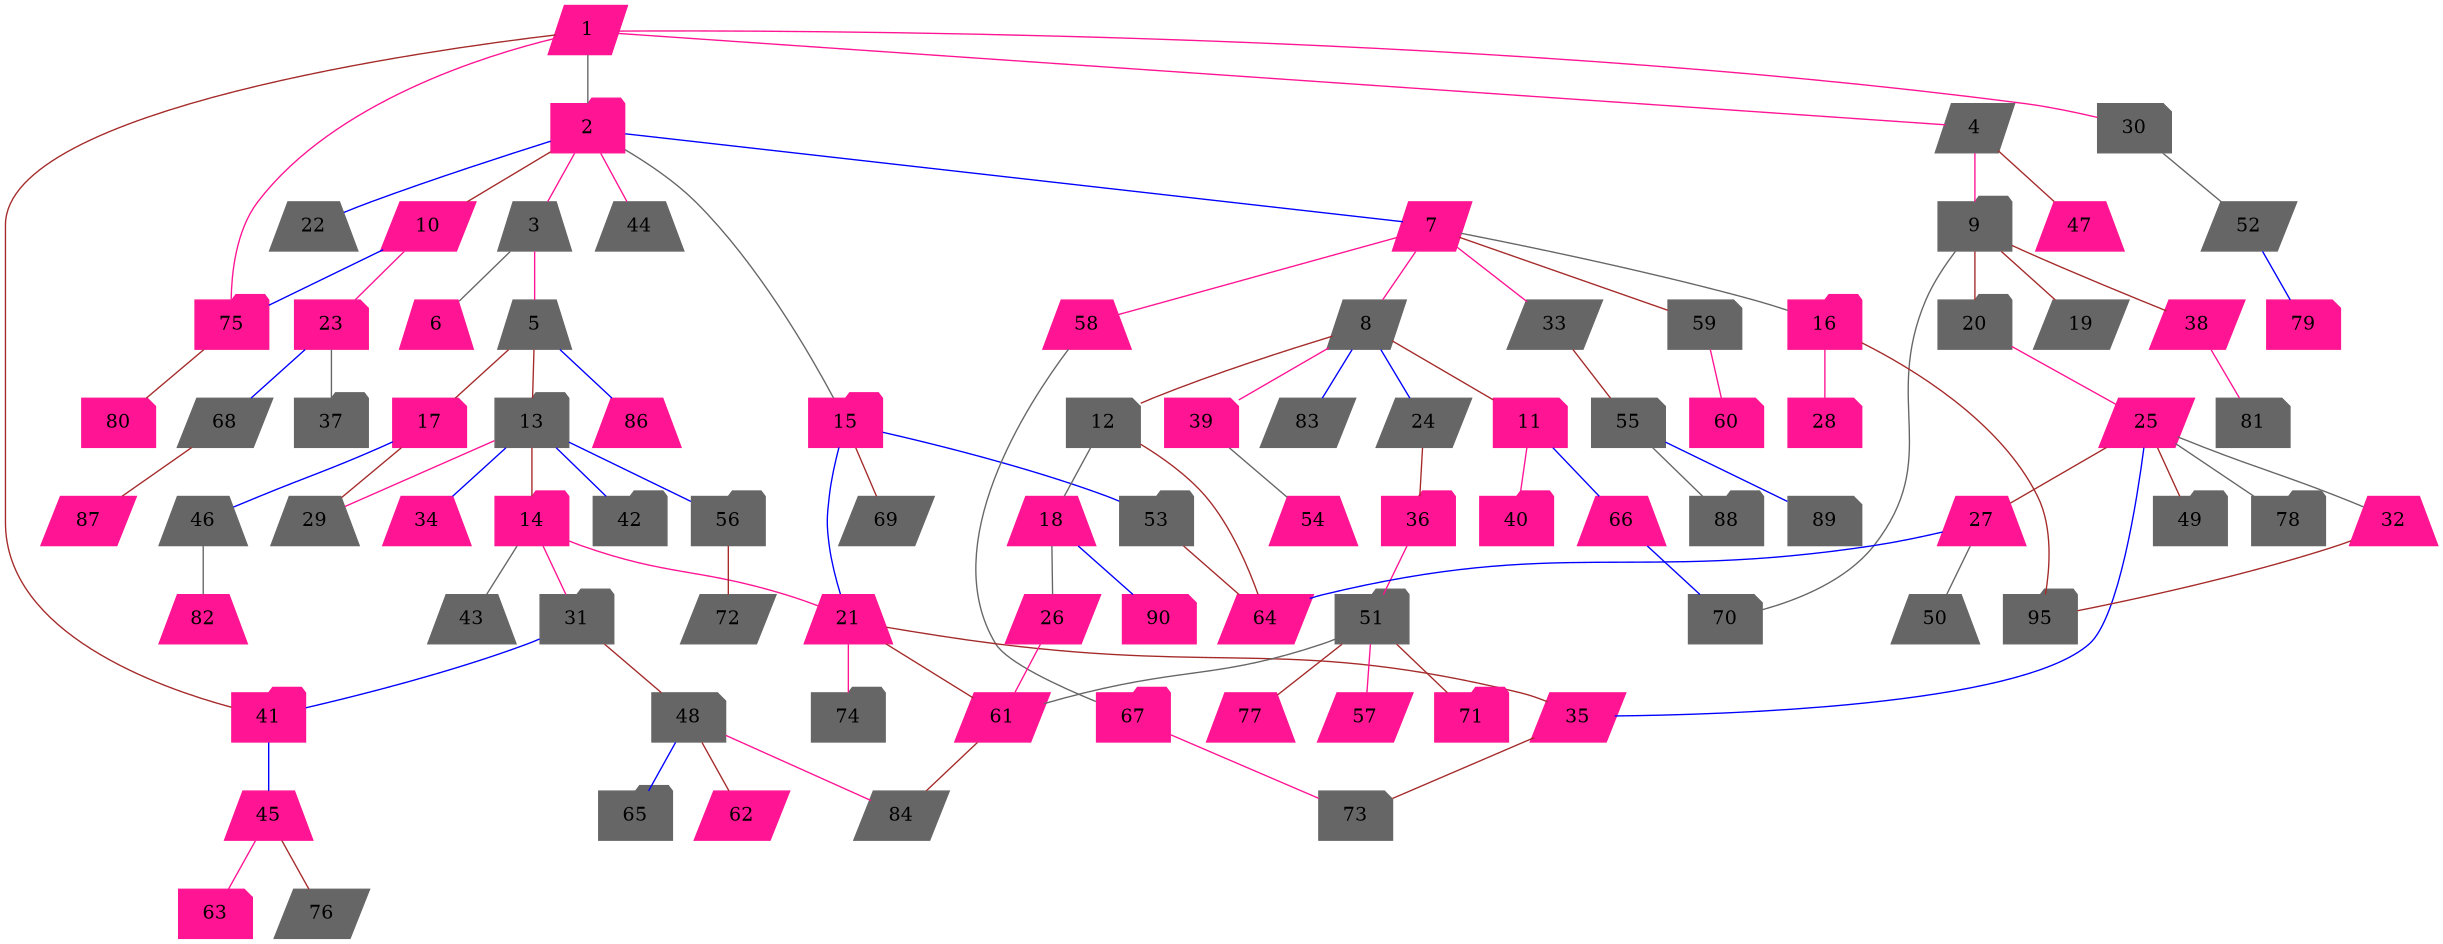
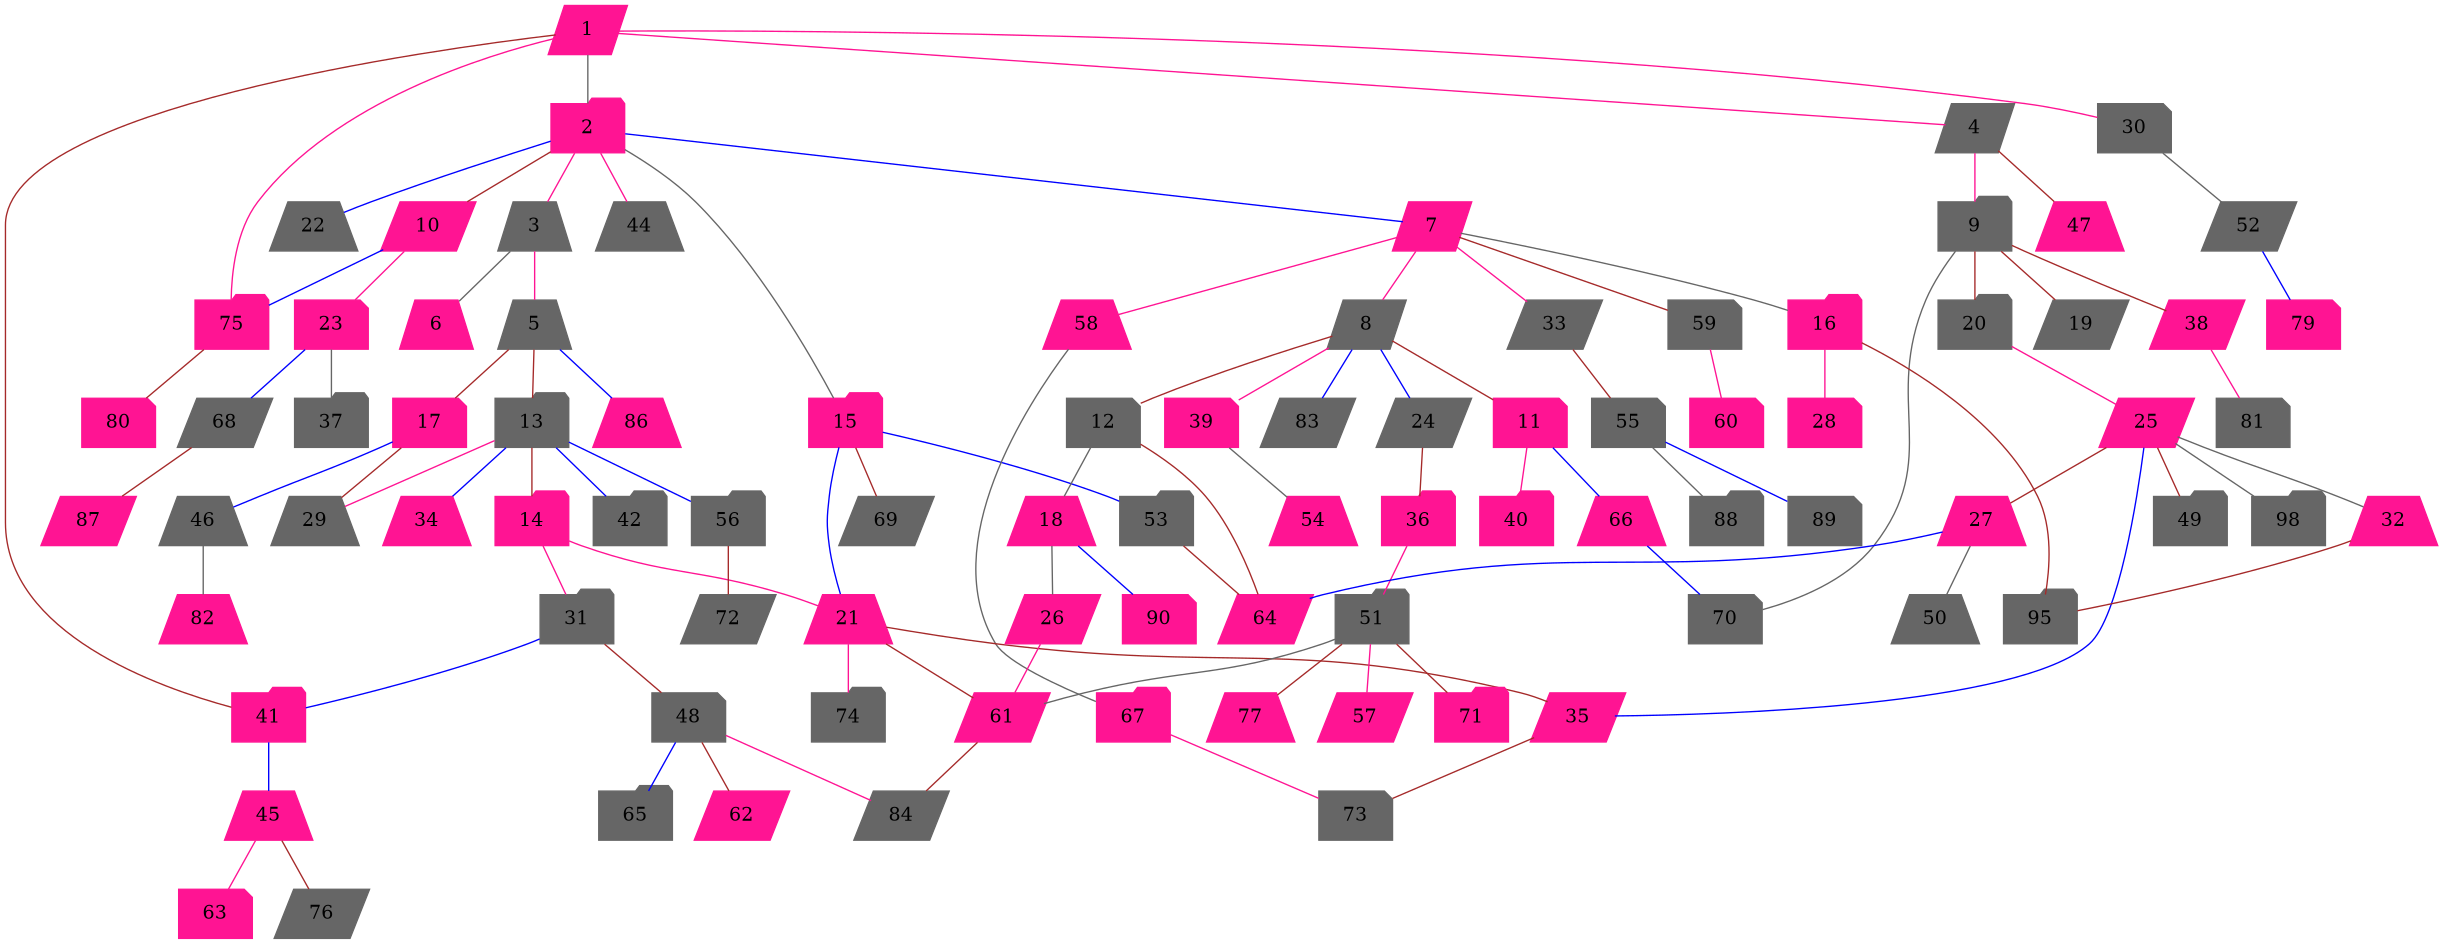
(2289, 521) -> (2289, 521)
(472, 619) -> none
